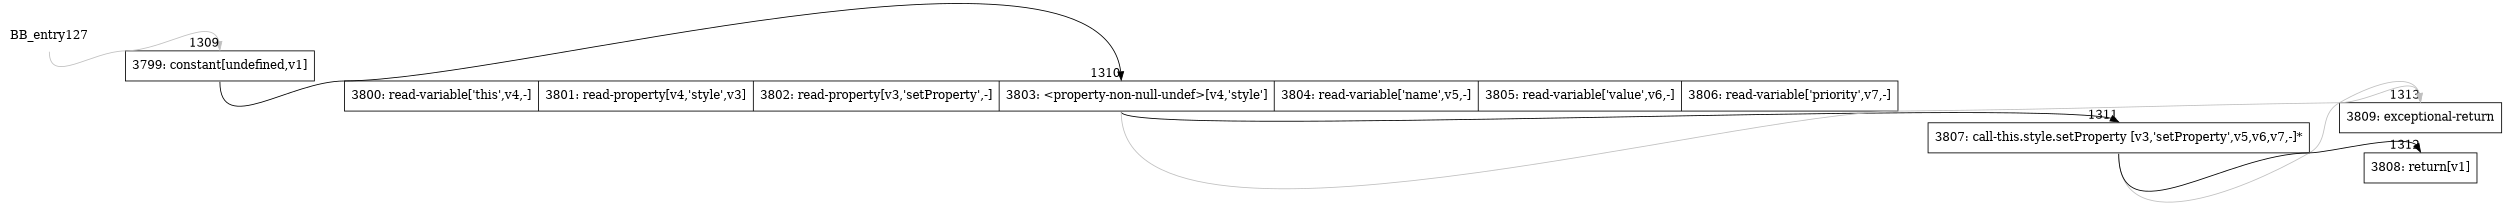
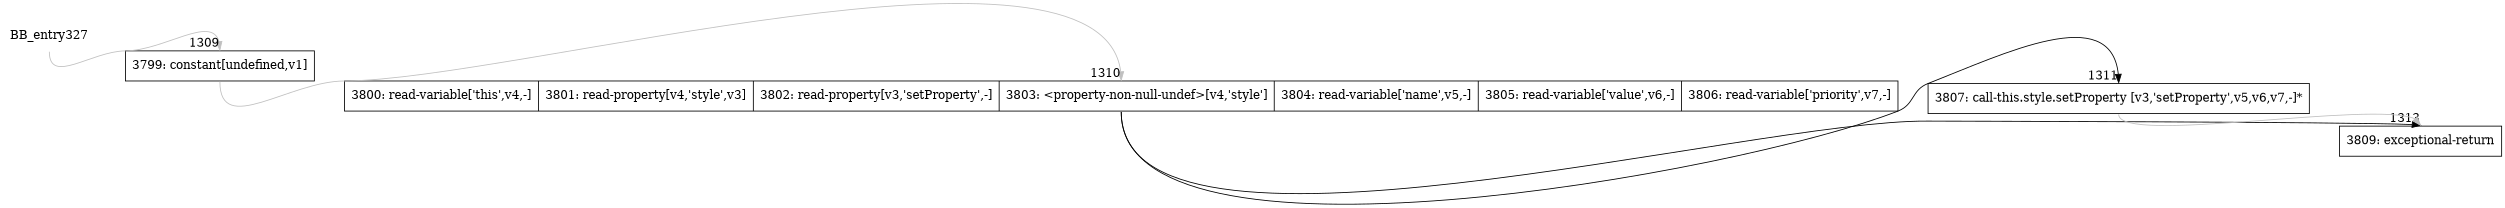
(673, 34) -> (673, 34)
(49, 36) -> (49, 36)
(1755, 128) -> (1748, 141)
(2421, 168) -> none
